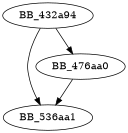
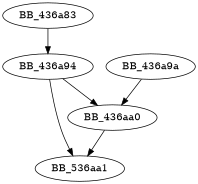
(48, 16) -> (48, 67)
none -> (48, 16)
(81, 67) -> (112, 118)
none -> (151, 67)
